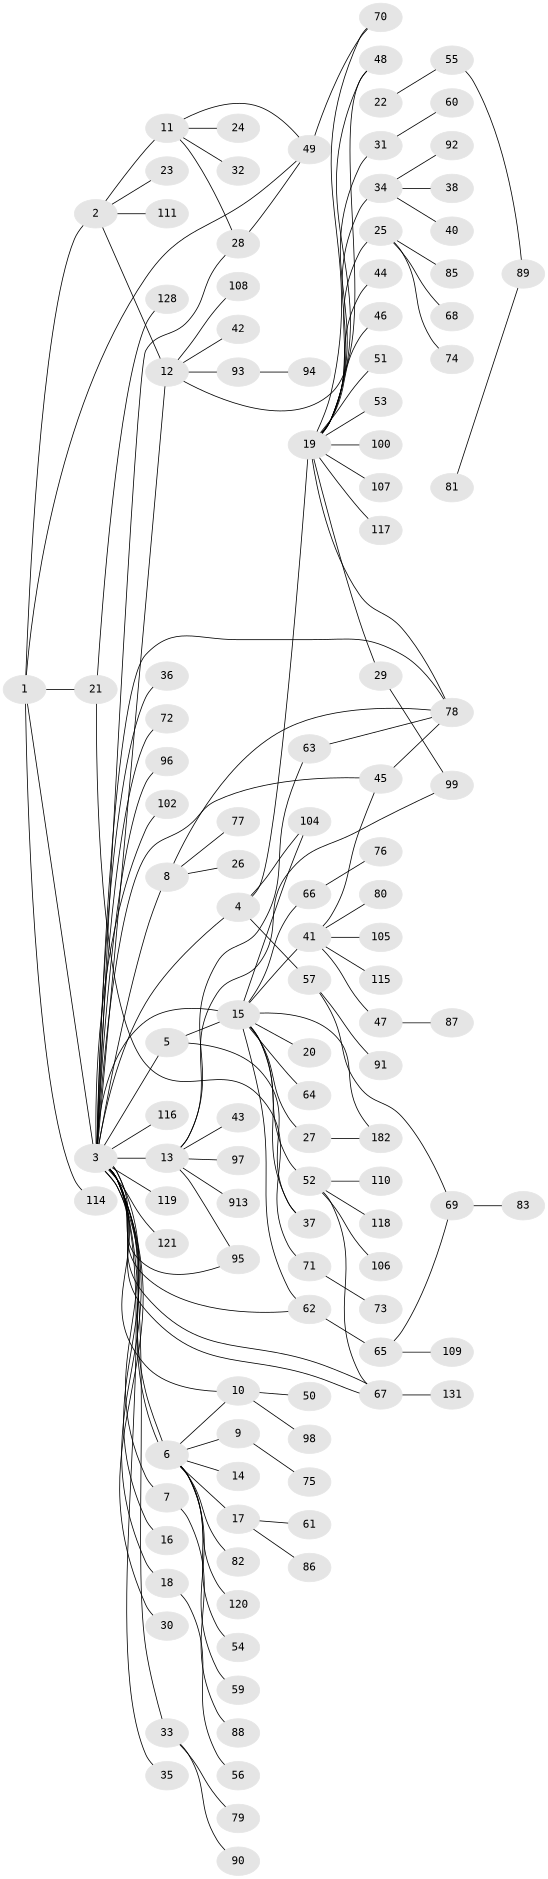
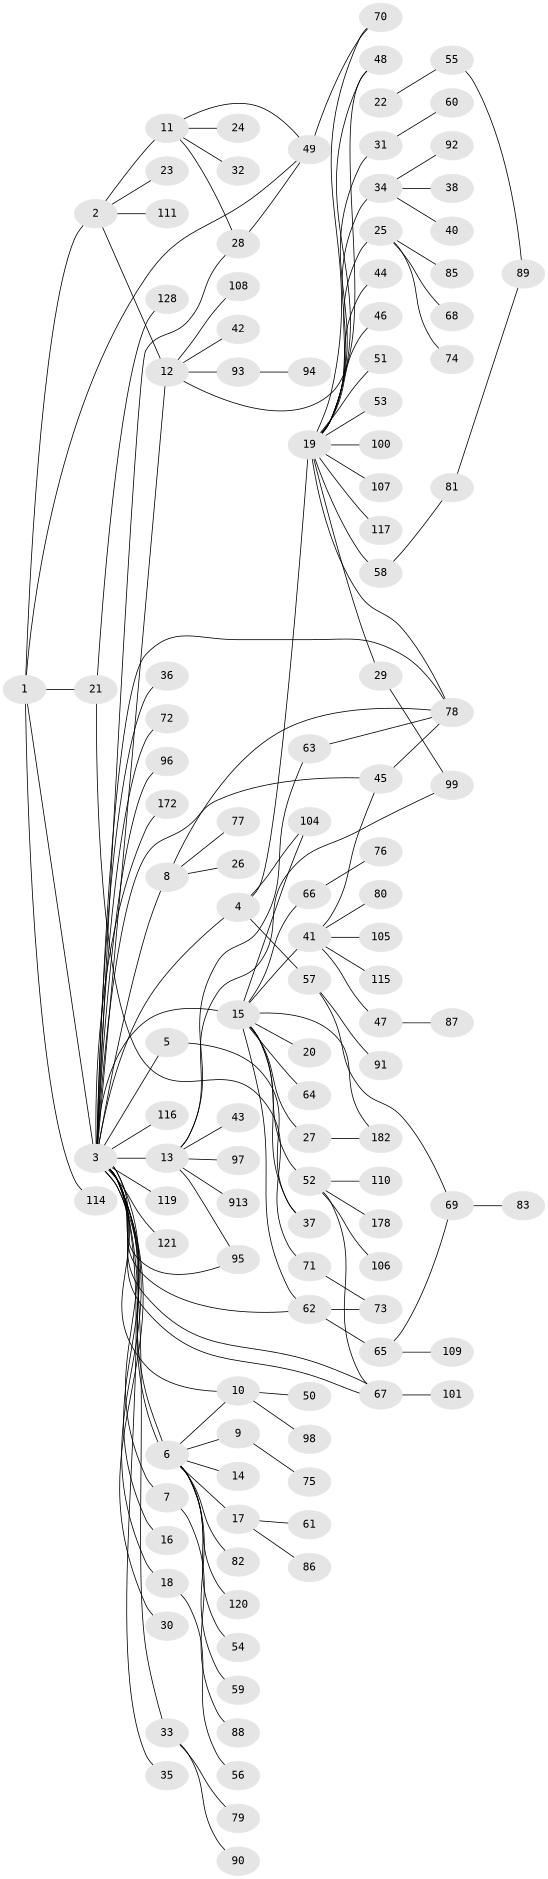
none -> (381, 573)
(167, 804) -> (167, 804)
(209, 1026) -> none
(381, 1224) -> (381, 1224)
none -> (350, 1309)
(452, 1395) -> (452, 1395)
